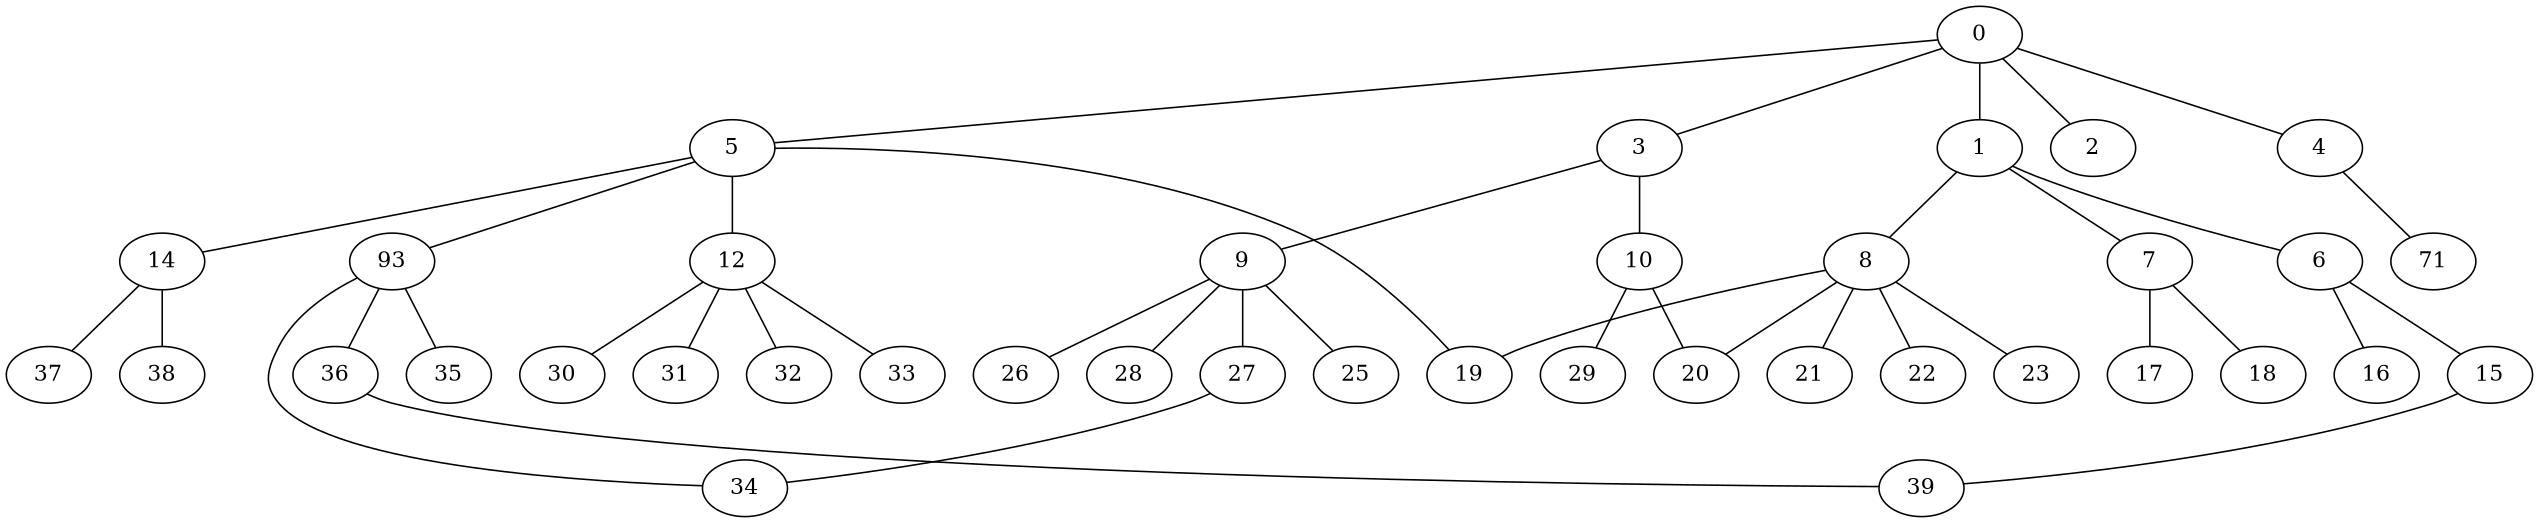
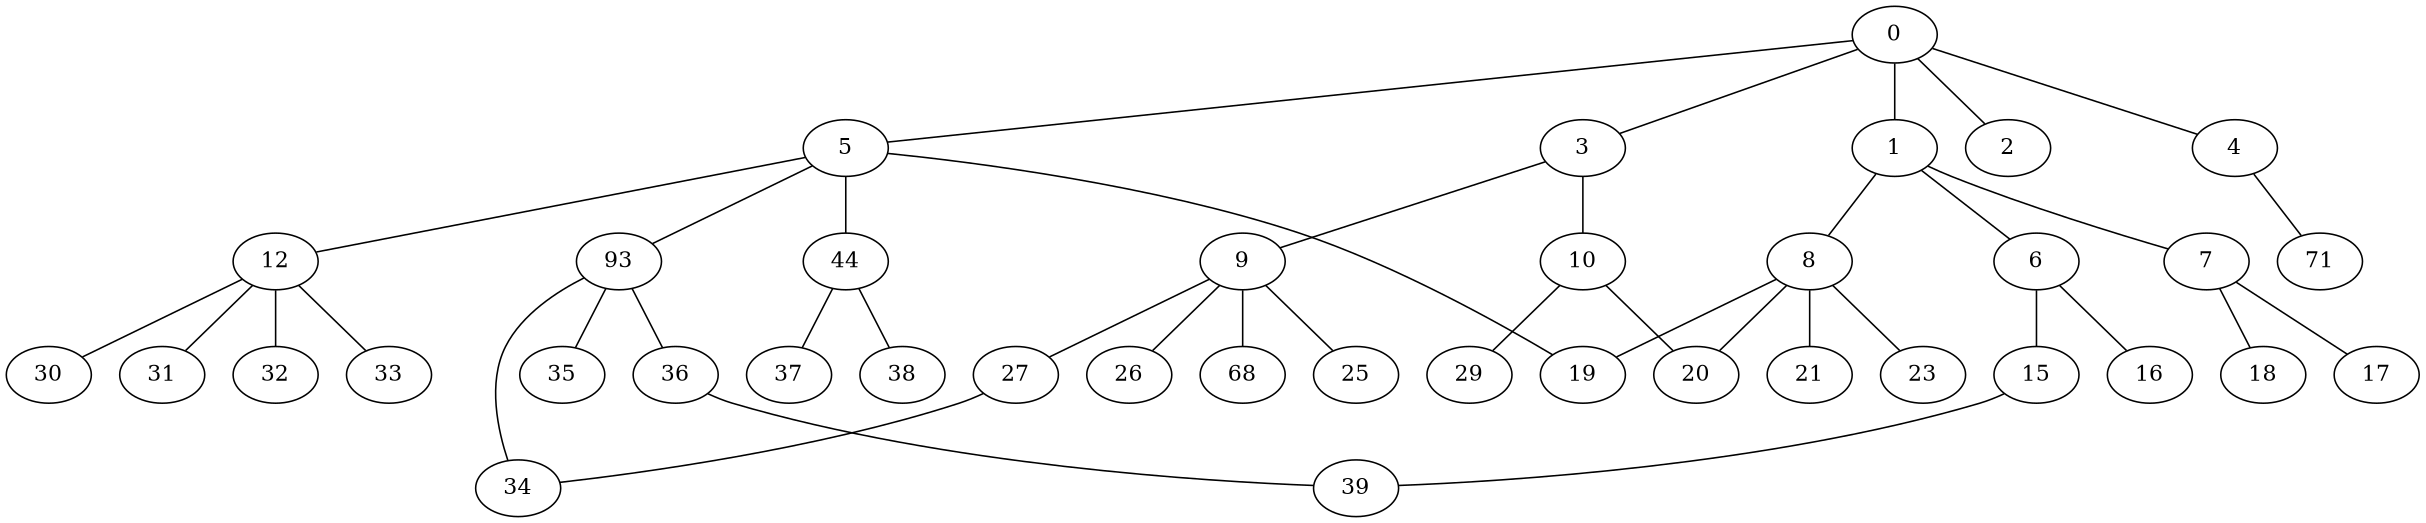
(162, 261) -> (846, 261)
(1129, 375) -> (1243, 375)
(1923, 375) -> none
